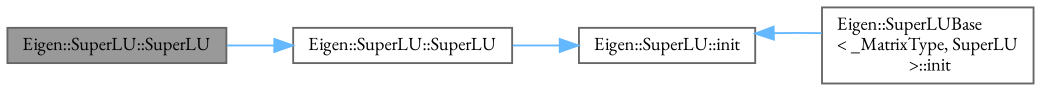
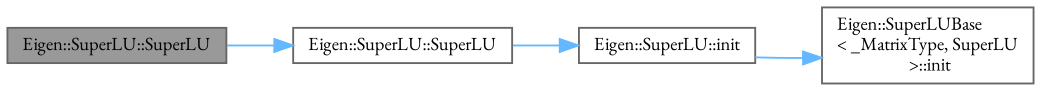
(798, 33) -> (779, 58)
